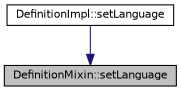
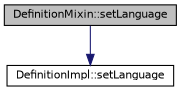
(90, 40) -> (90, 40)
